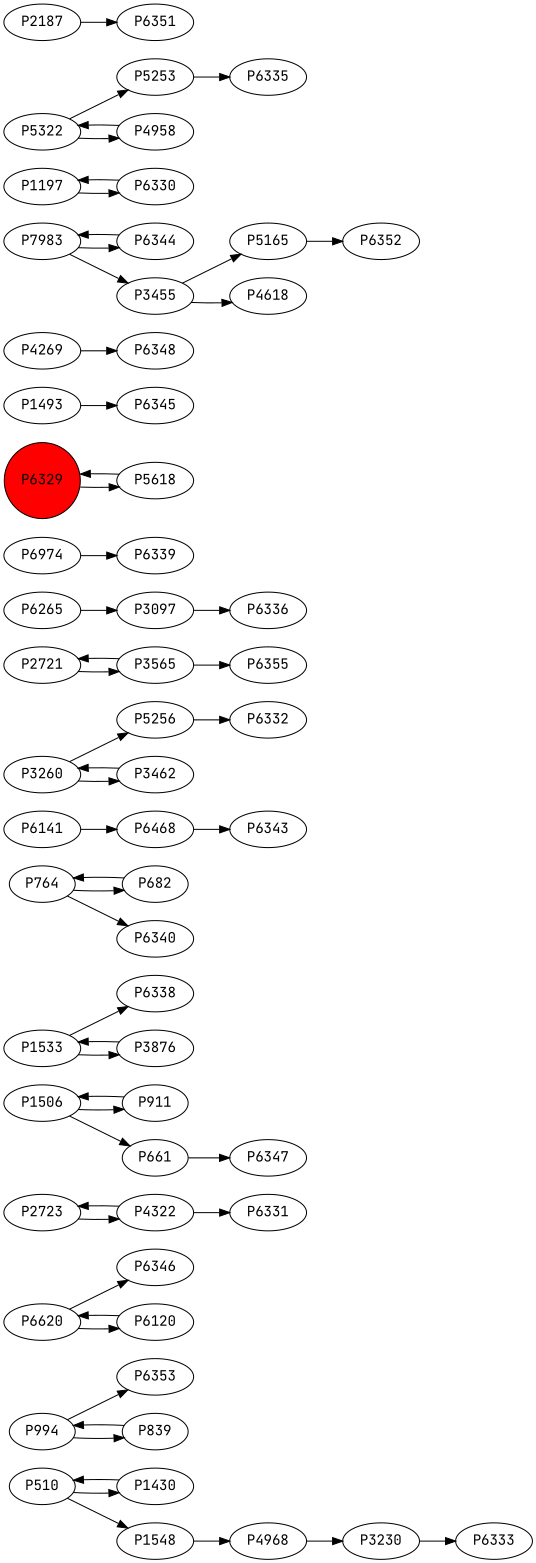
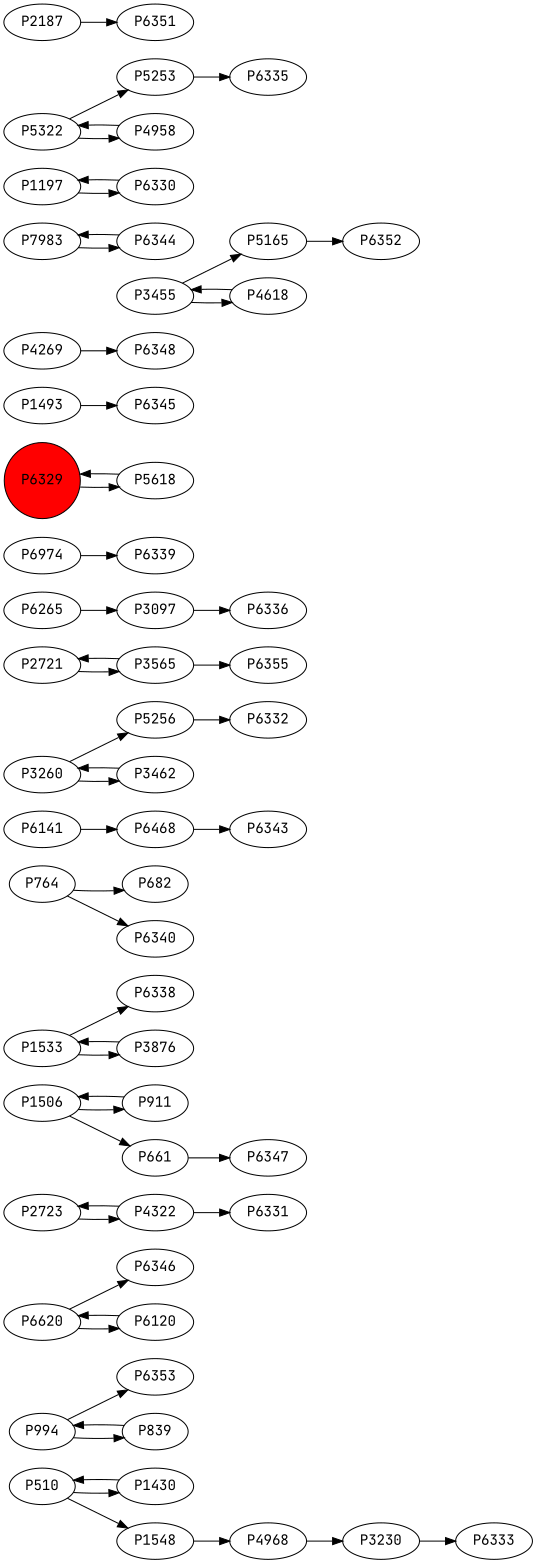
(94, 266) -> (217, 289)
(104, 877) -> none
